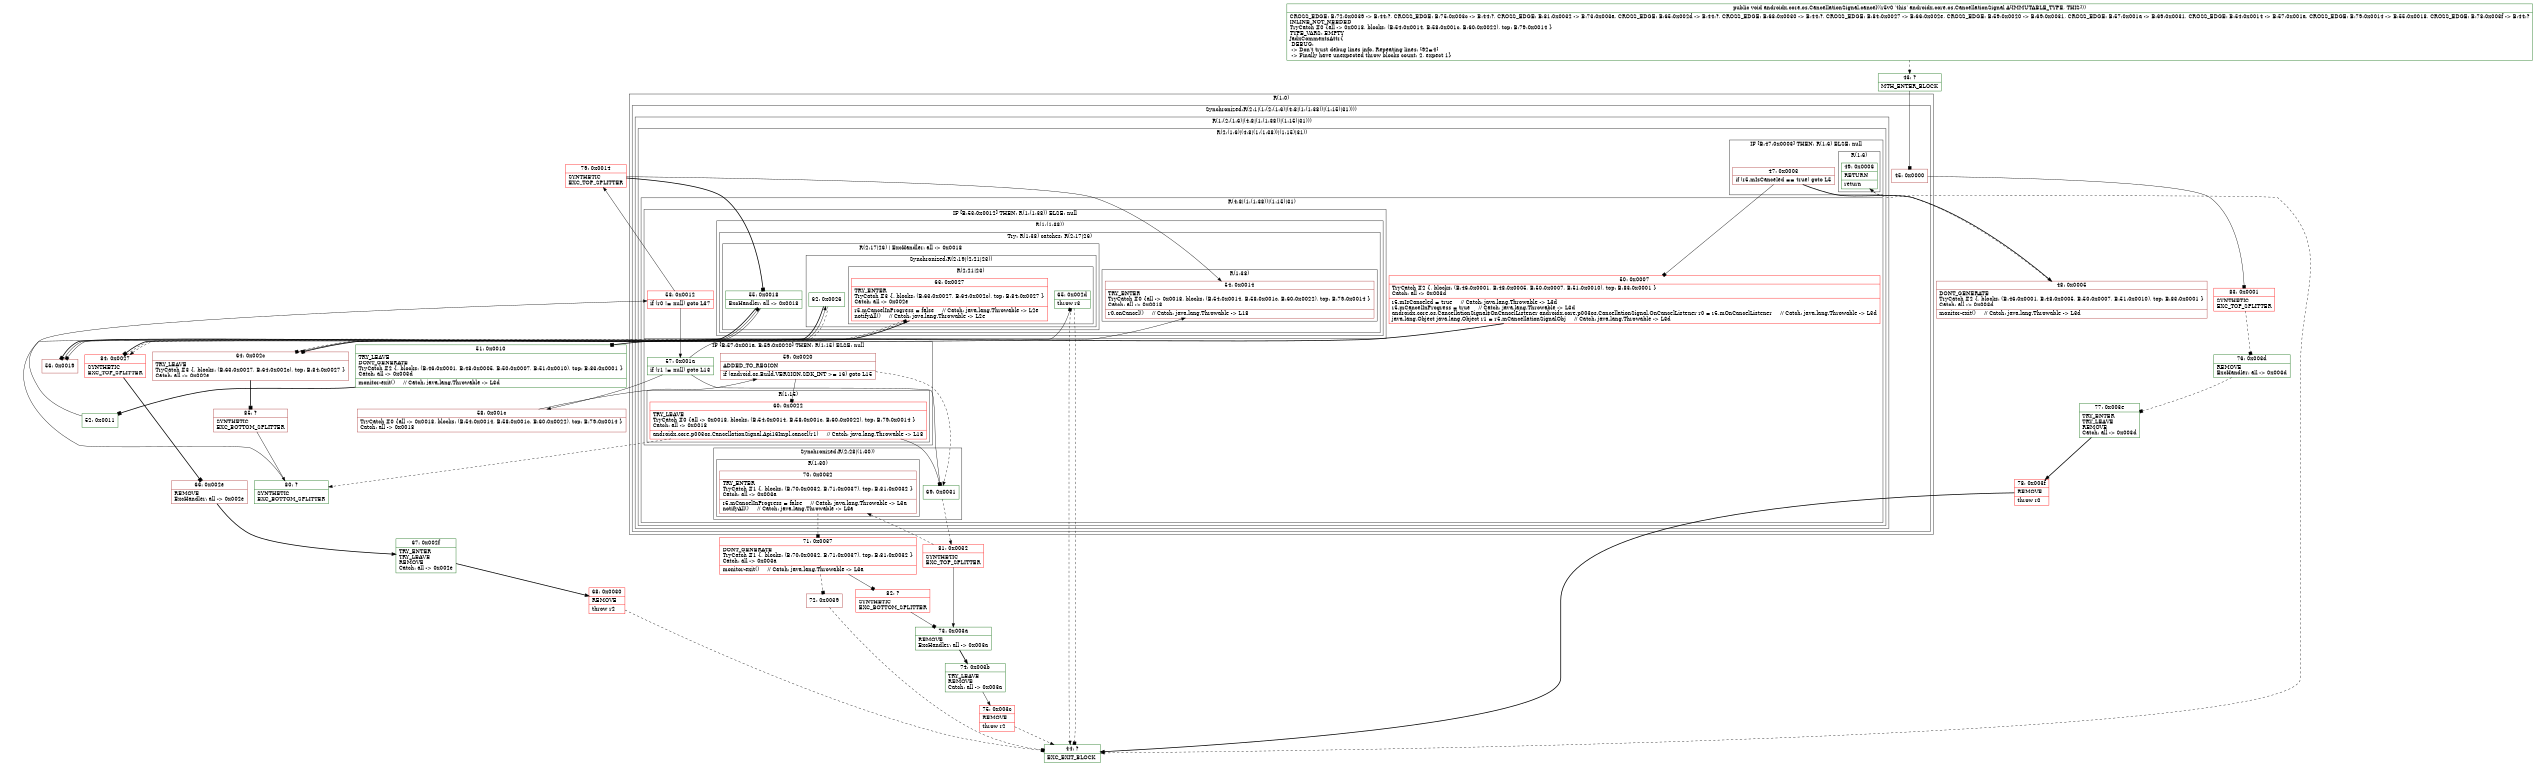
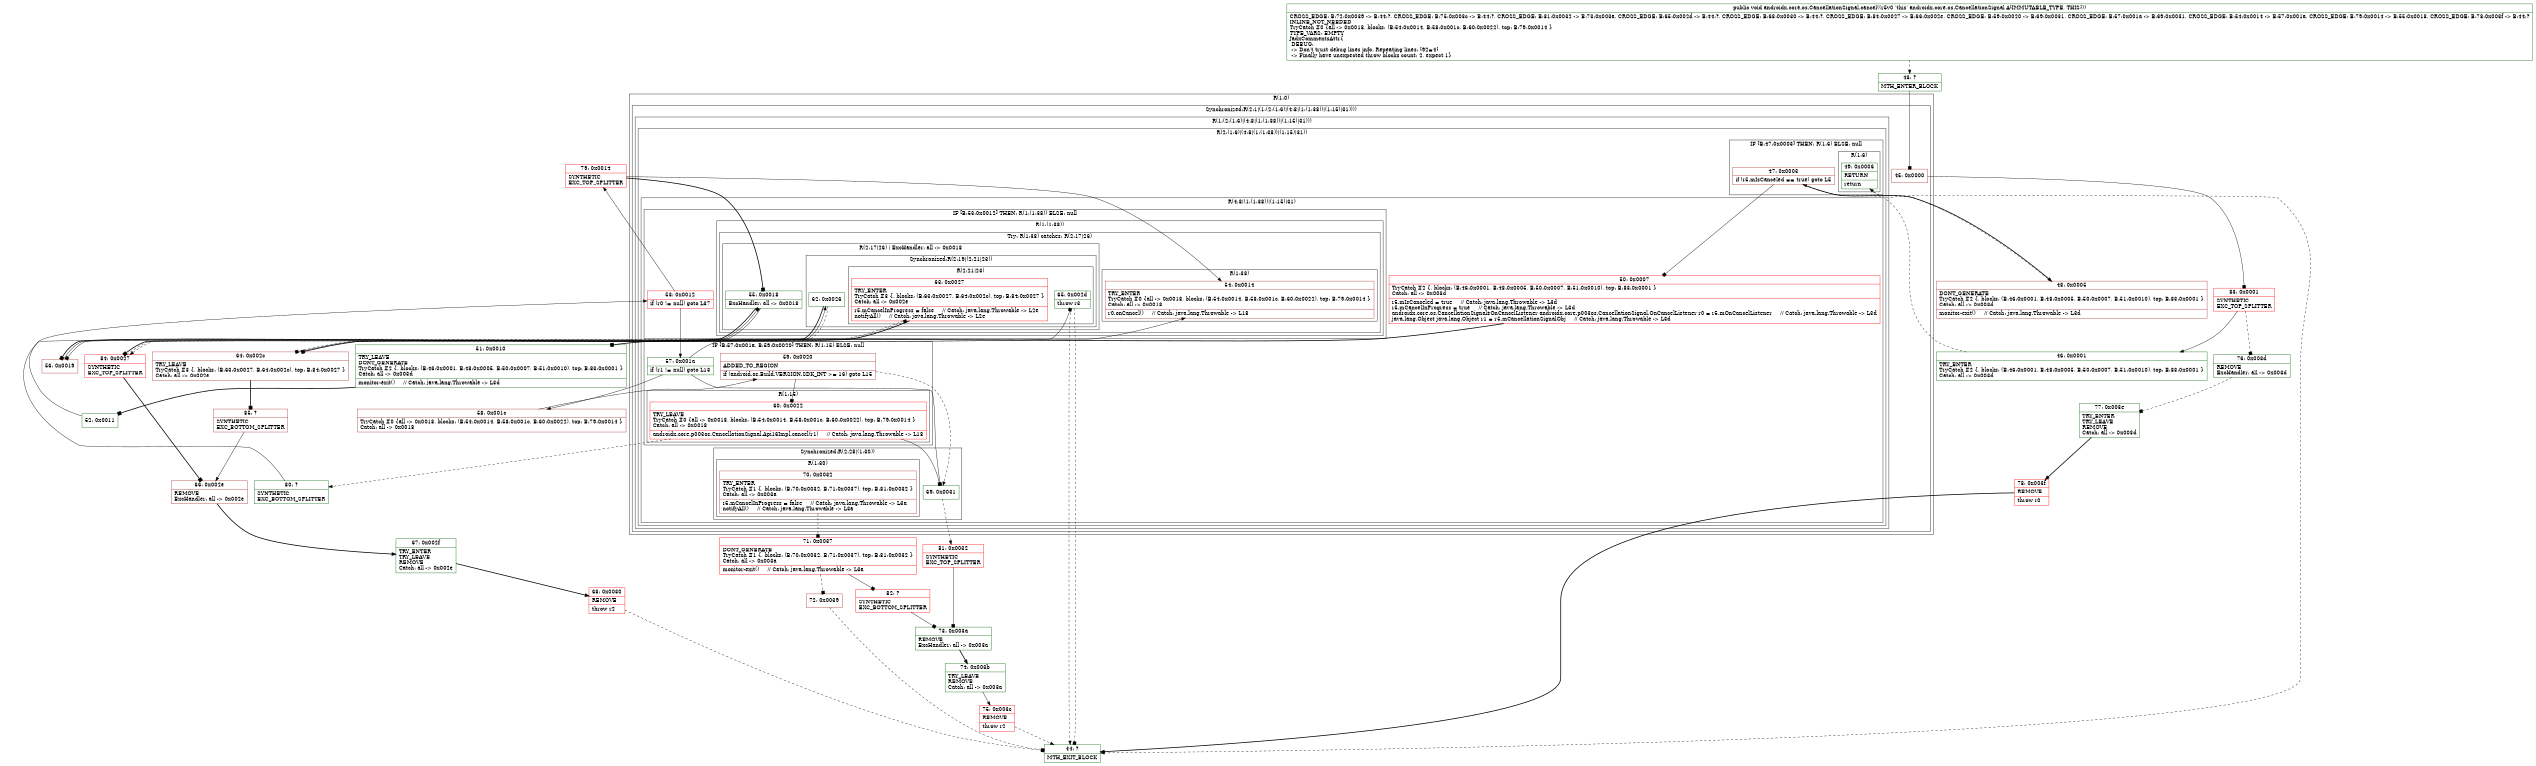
none -> (2072, 366)
(270, 455) -> (231, 455)
(918, 537) -> none
(953, 595) -> (953, 595)
(1071, 758) -> (1072, 758)
